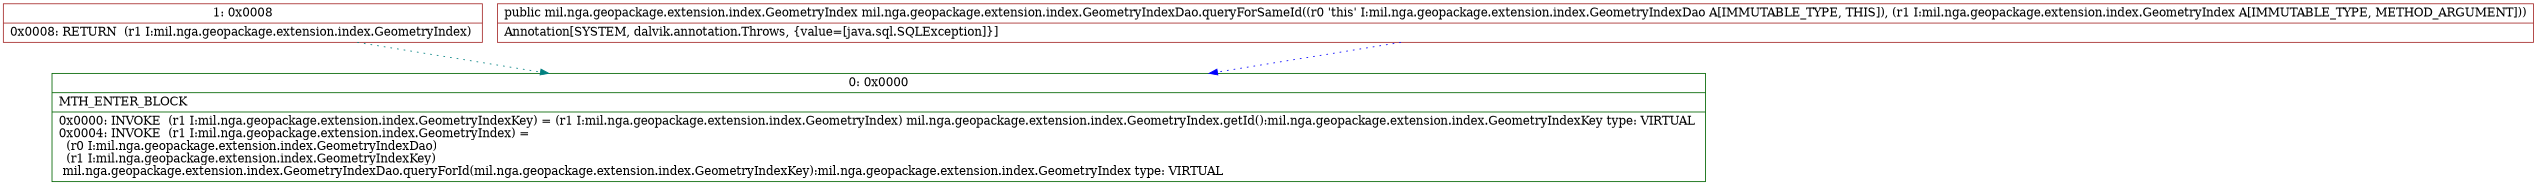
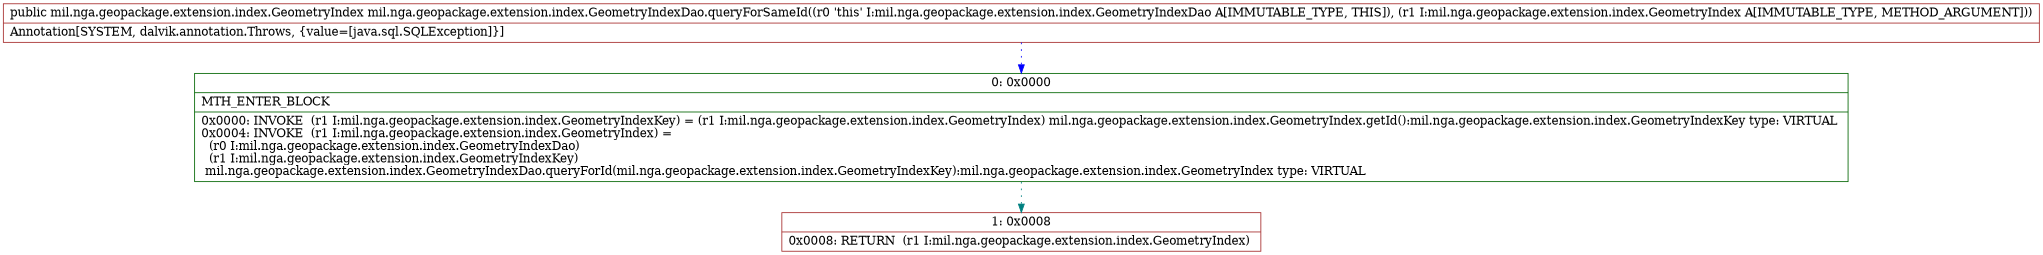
(449, 57) -> (1021, 193)
